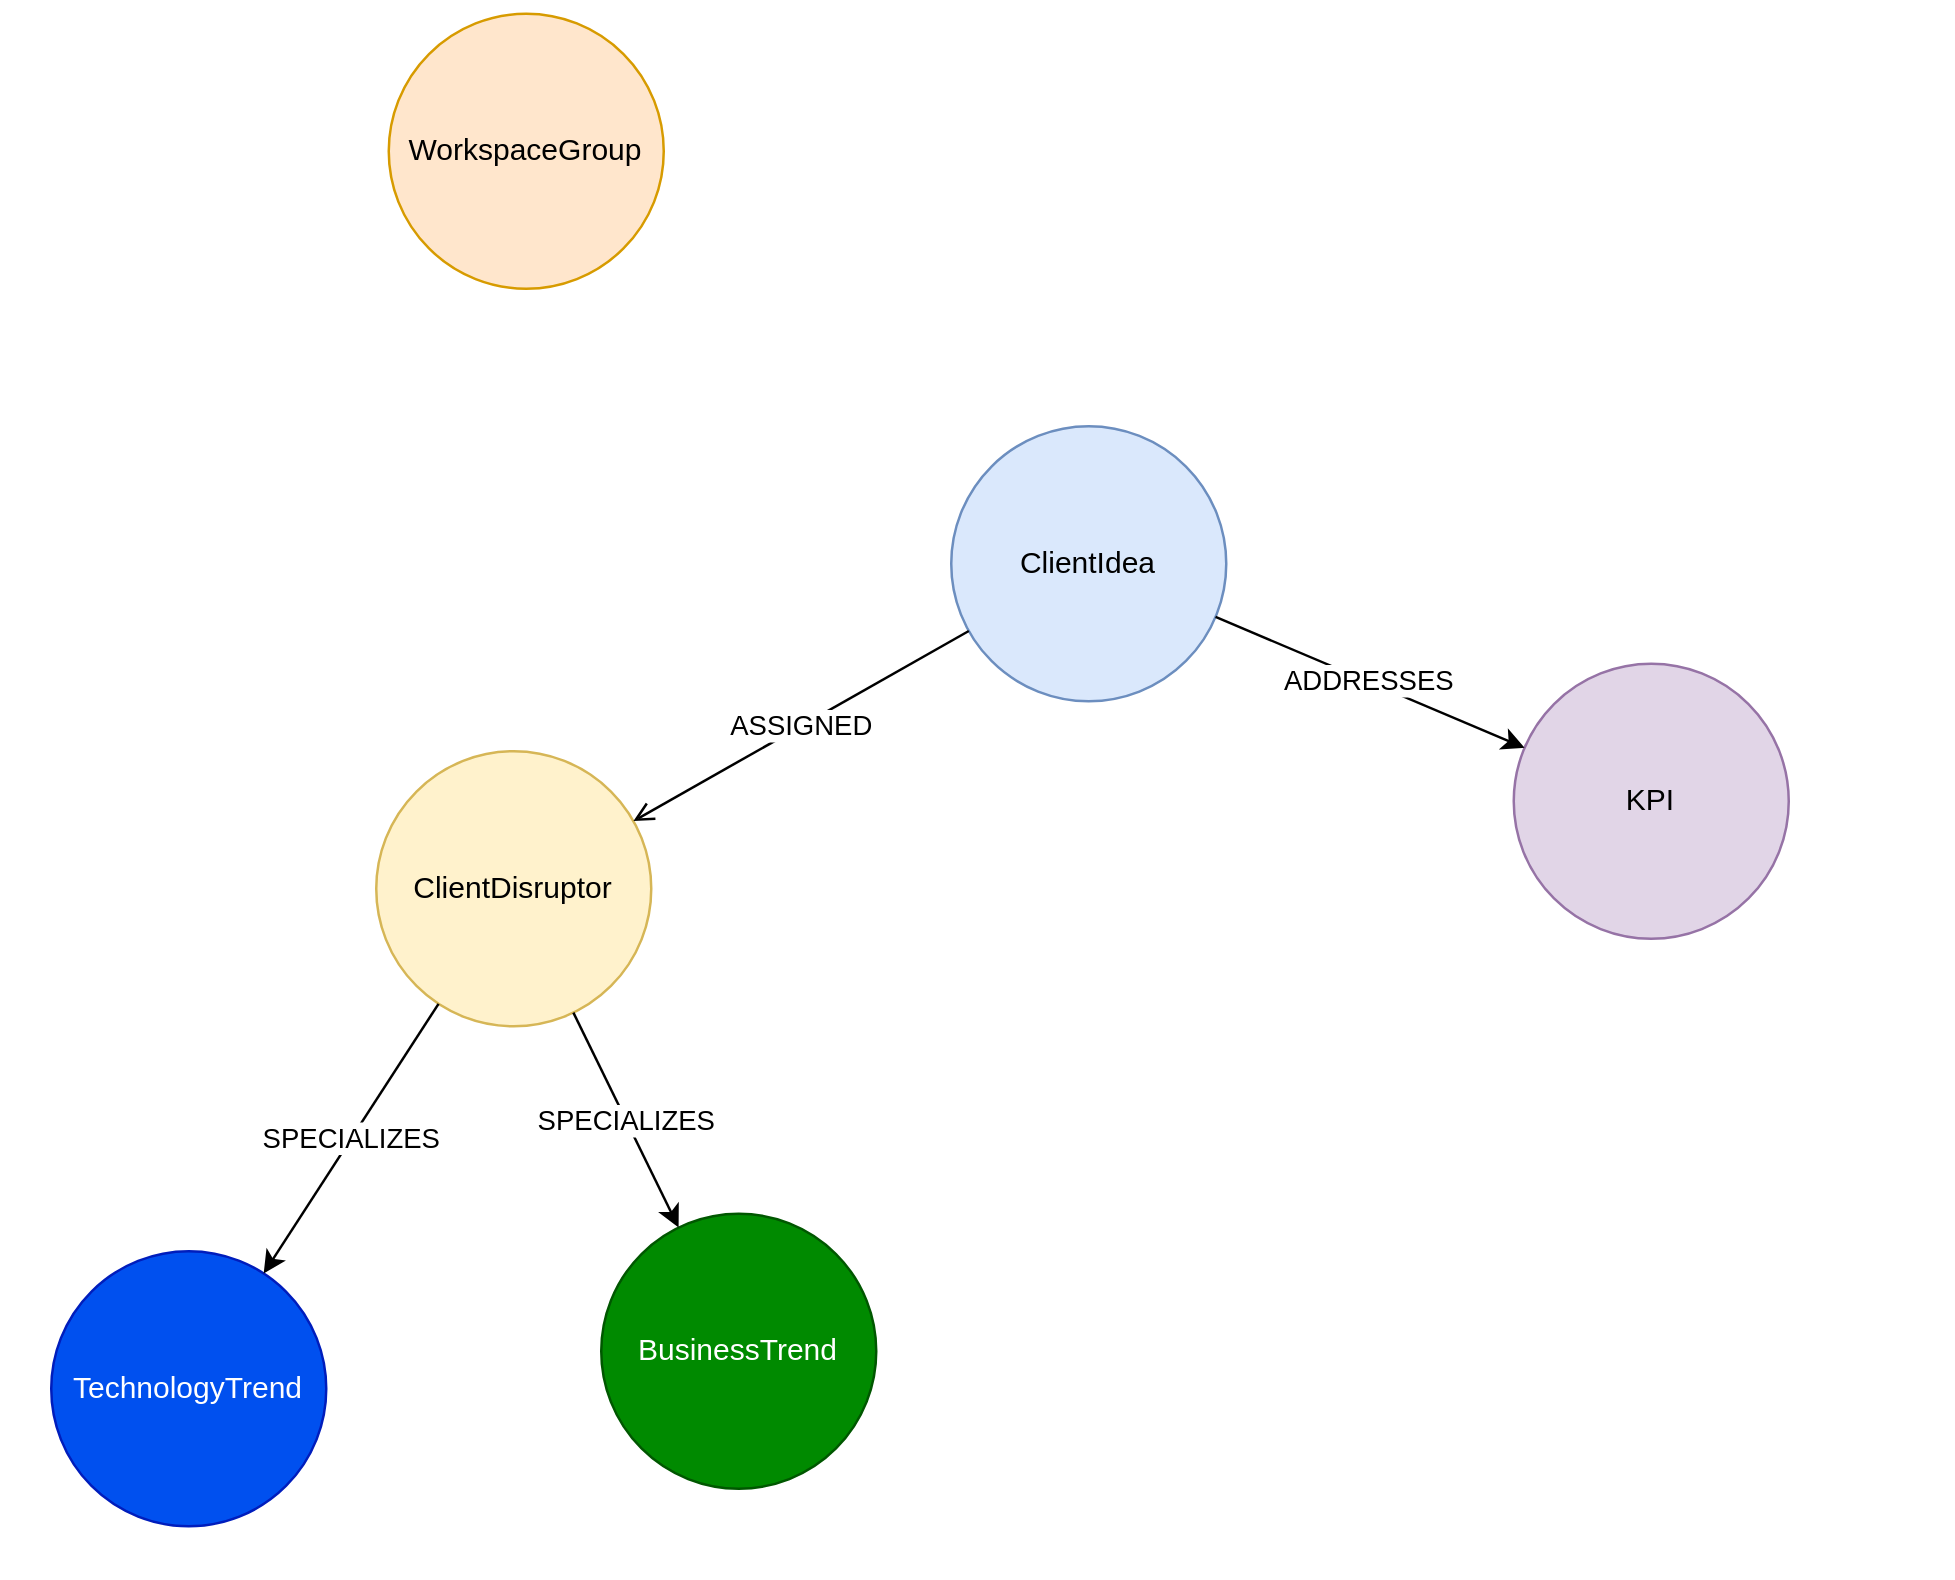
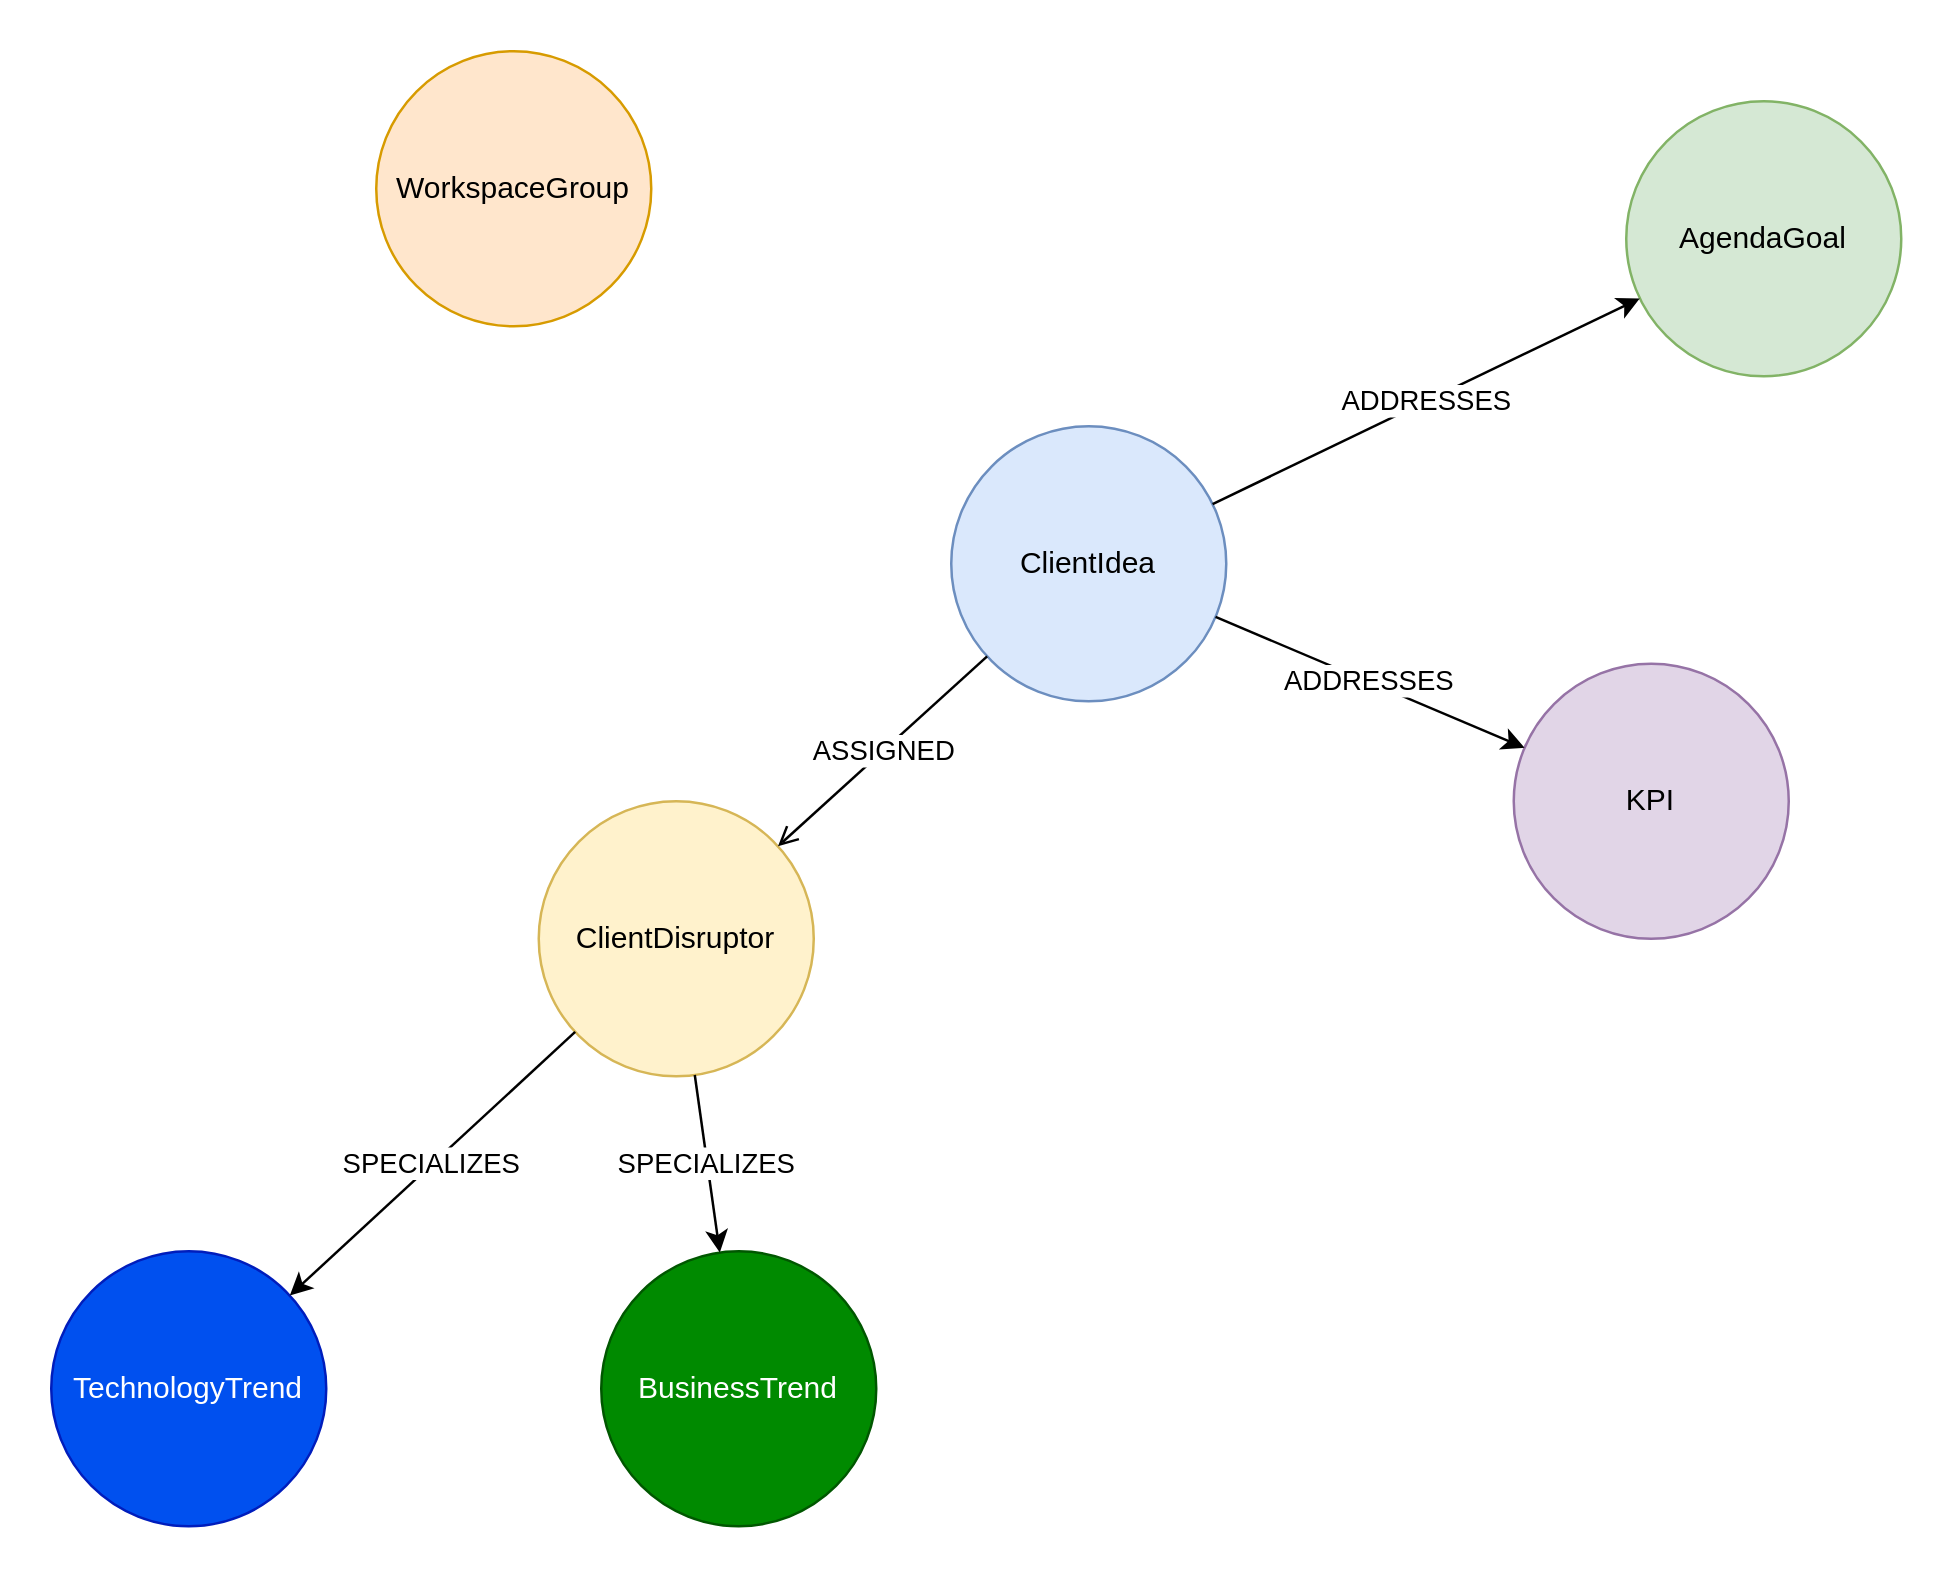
(526, 151) -> (514, 189)
none -> (1764, 239)
none -> (1518, 357)
(514, 889) -> (676, 939)
(739, 1351) -> (739, 1389)
